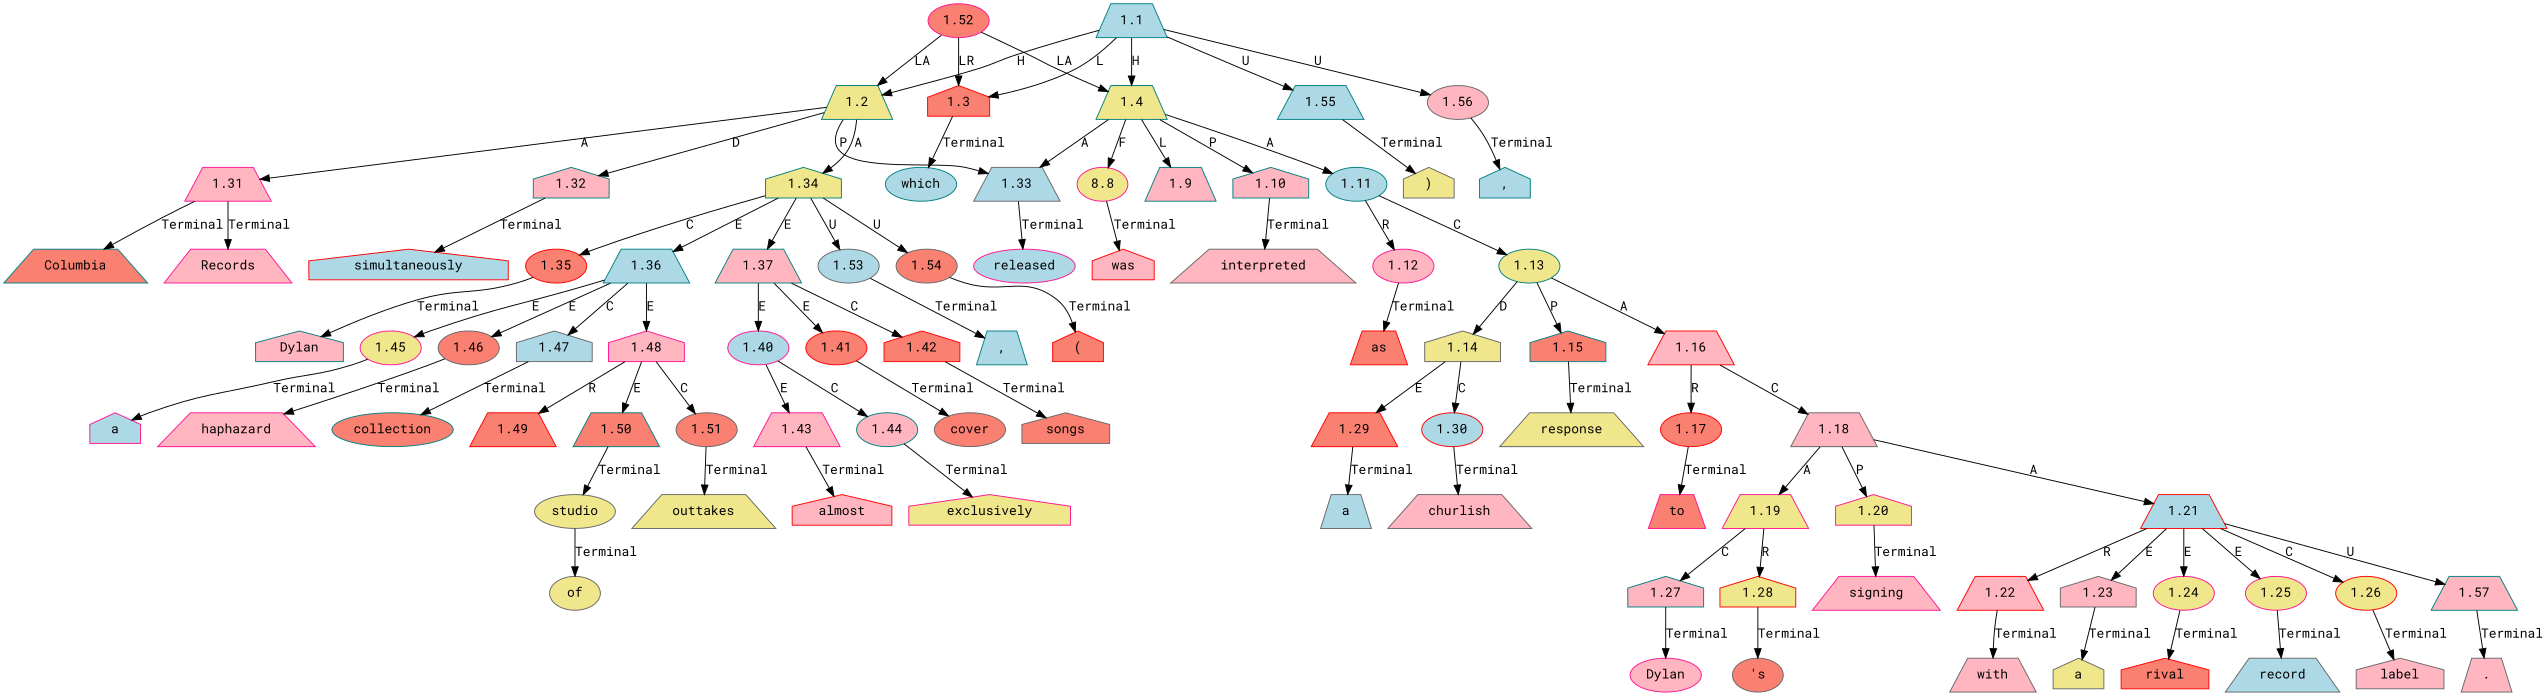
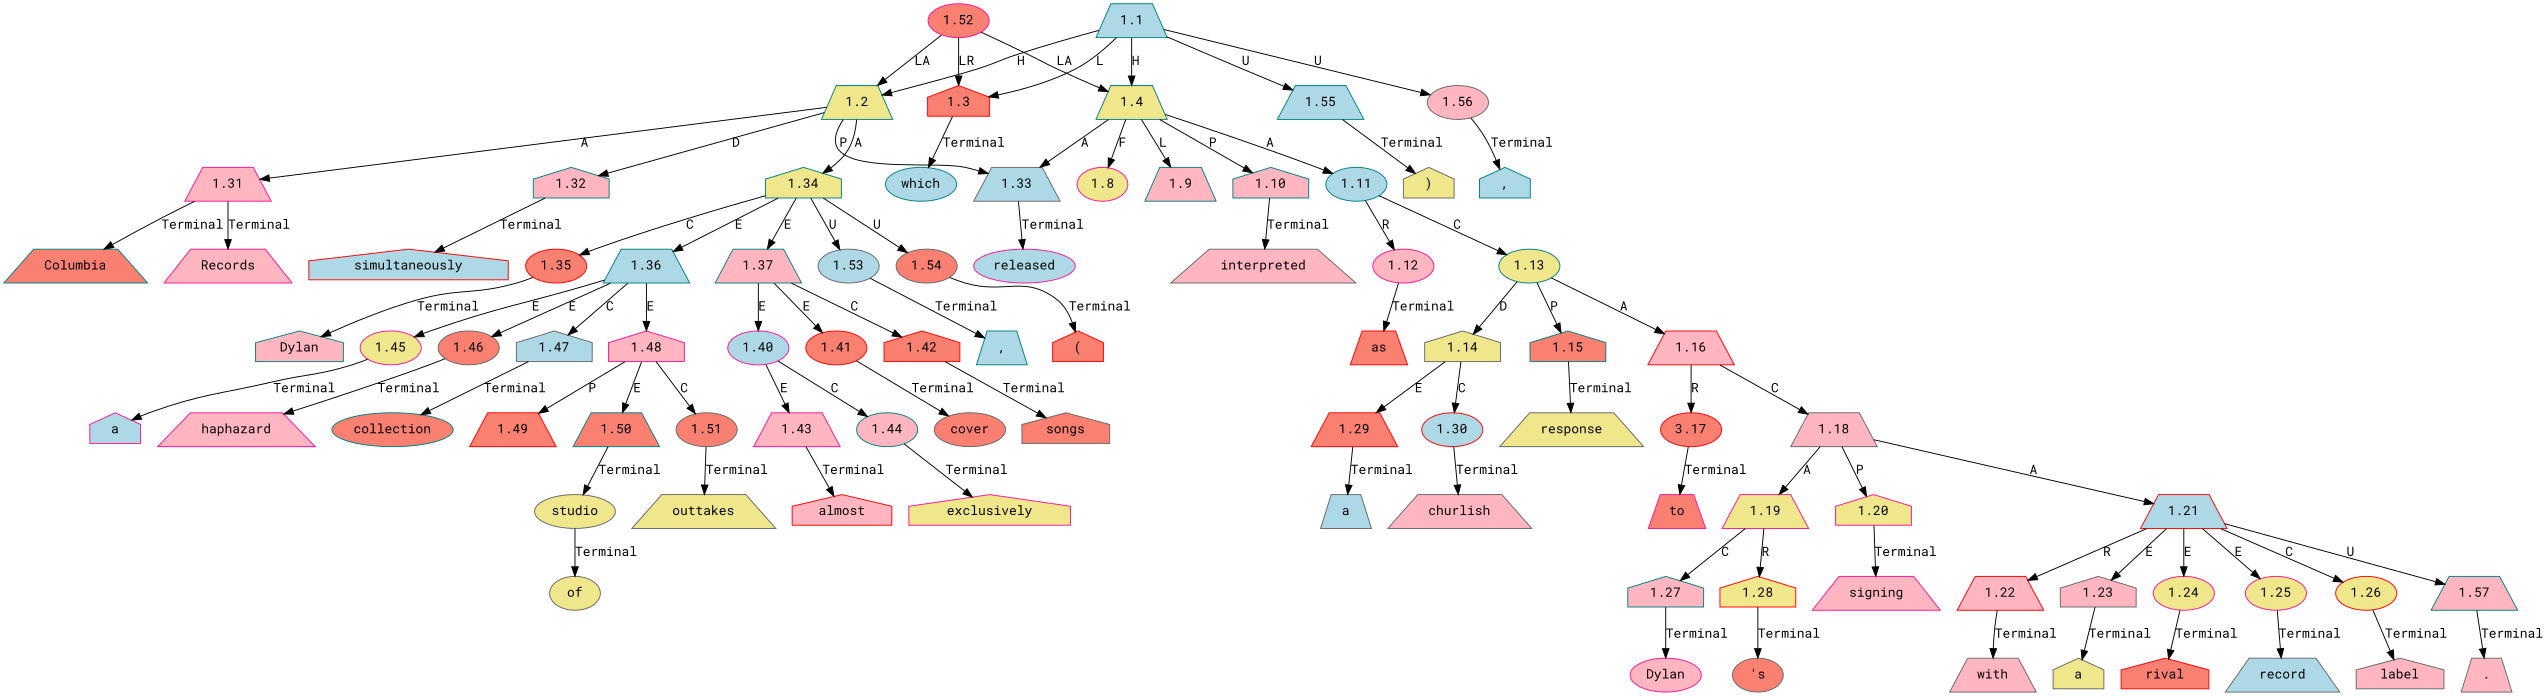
(1102, 184) -> (1102, 184)
(1123, 266) -> none
(592, 389) -> (592, 389)
(1691, 430) -> (1691, 430)
